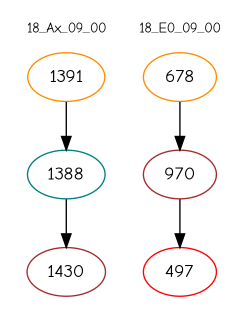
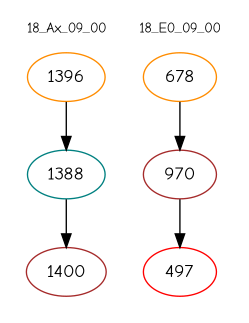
(66, 77) -> (66, 77)
(66, 272) -> (66, 272)
